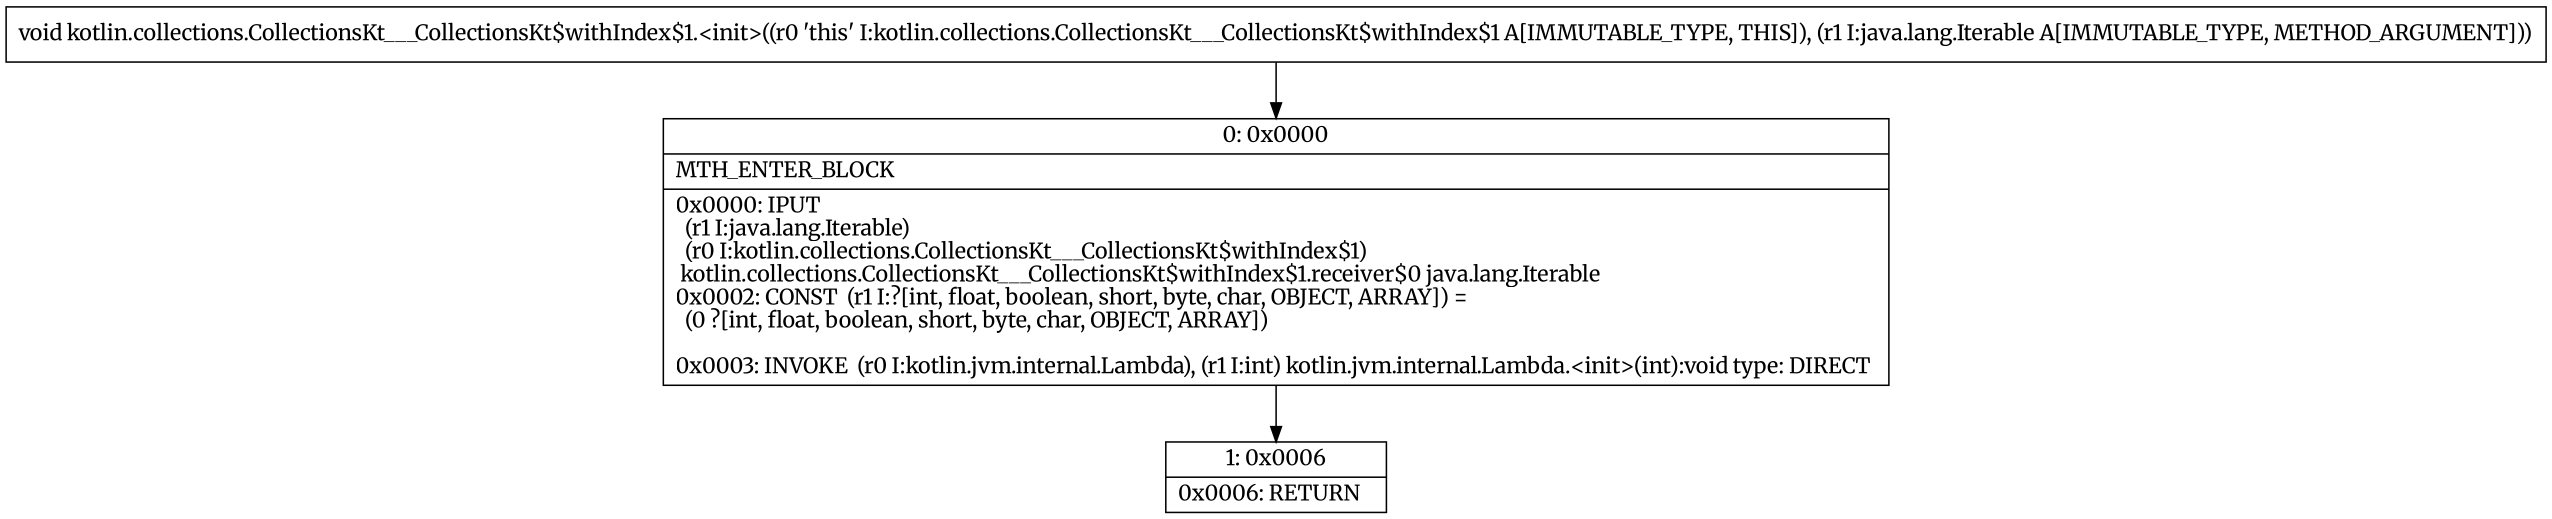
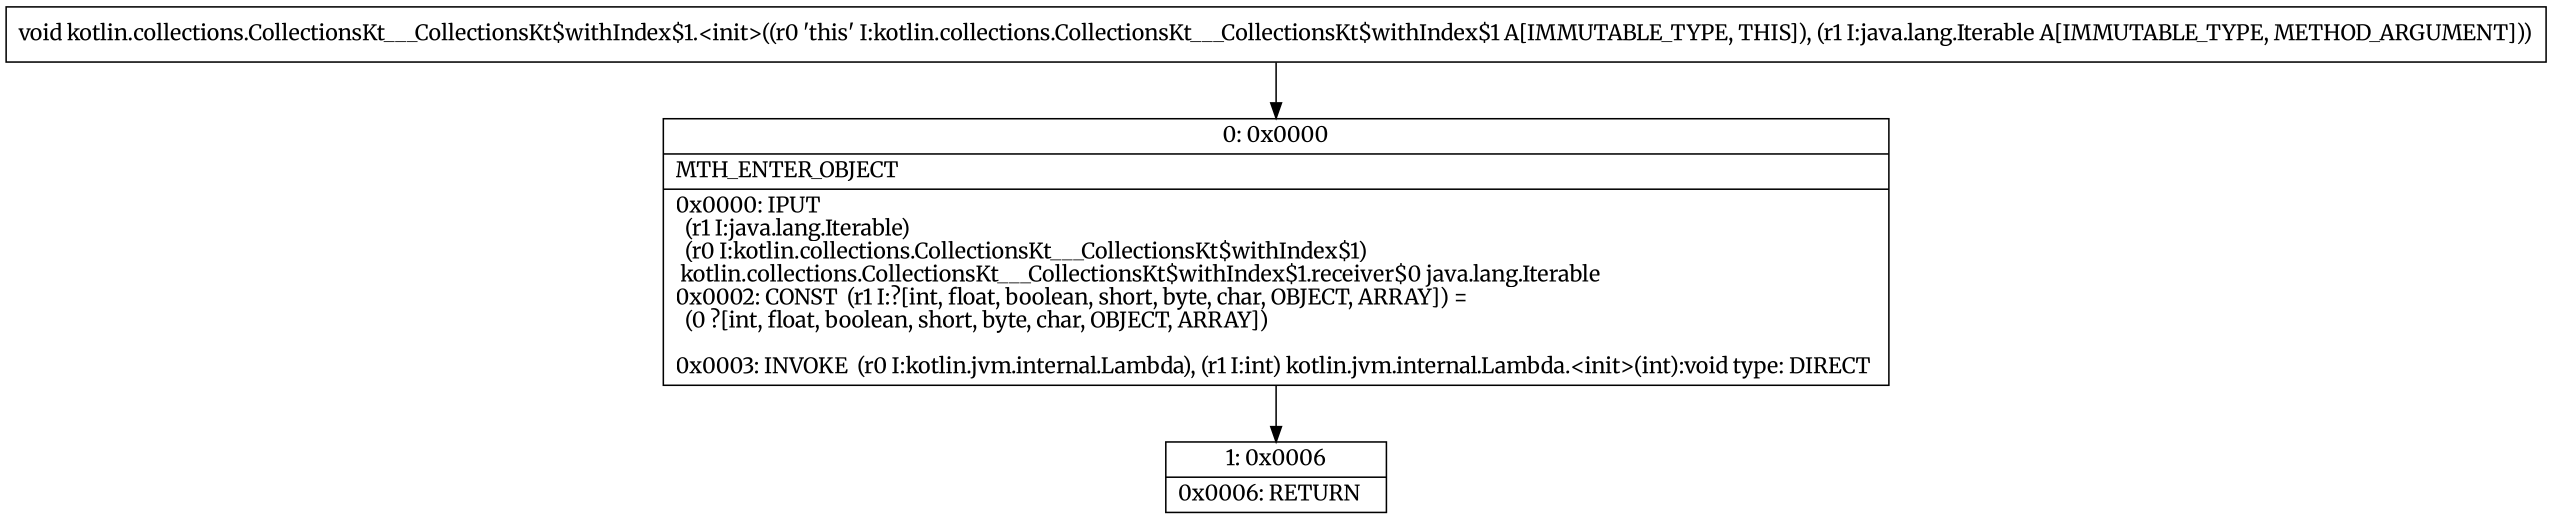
(785, 171) -> (787, 171)
